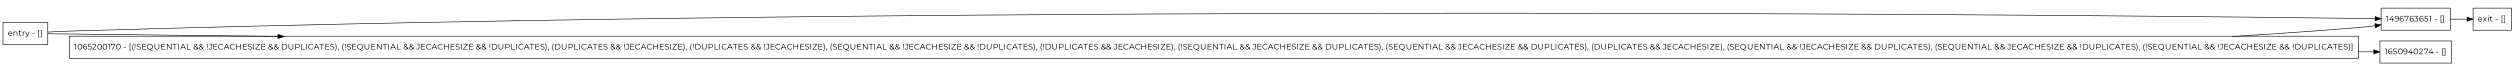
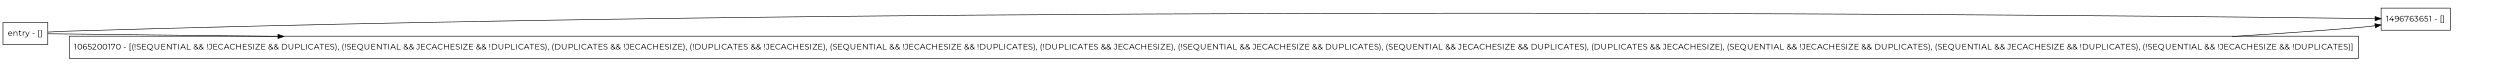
(2492, 19) -> none
(2416, 52) -> none
